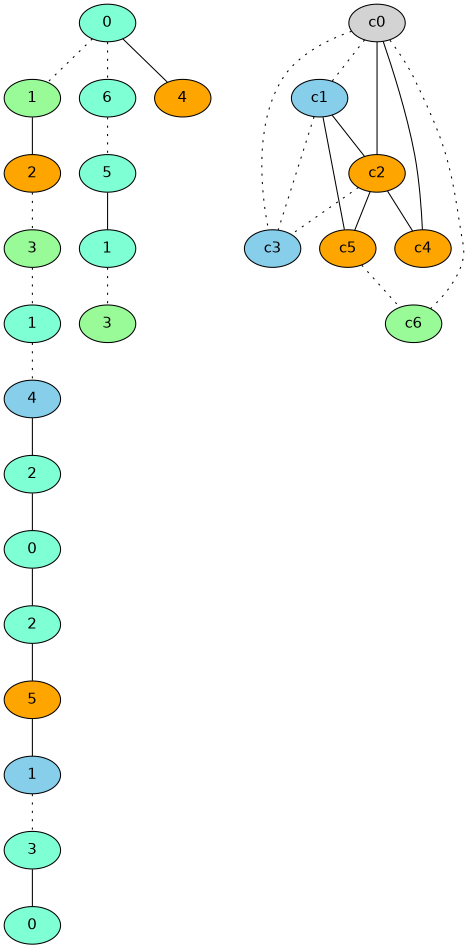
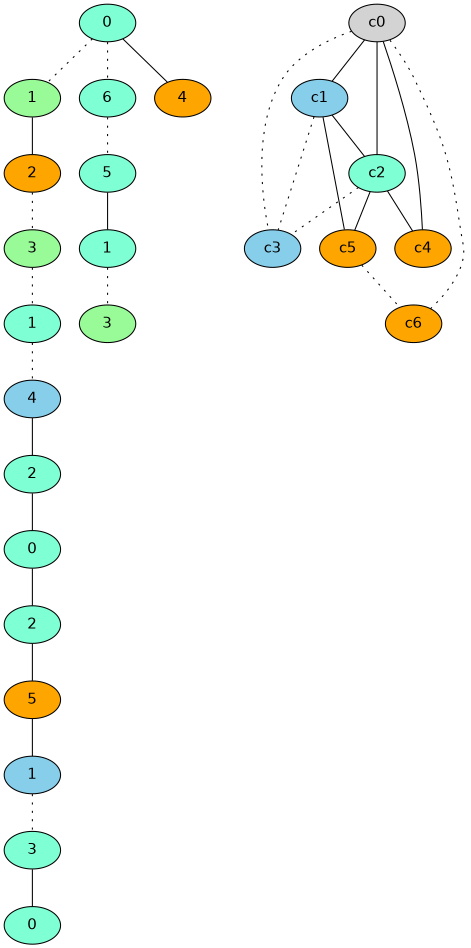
(348, 61) -> (348, 61)
(377, 173) -> (377, 173)
(414, 324) -> (414, 324)
